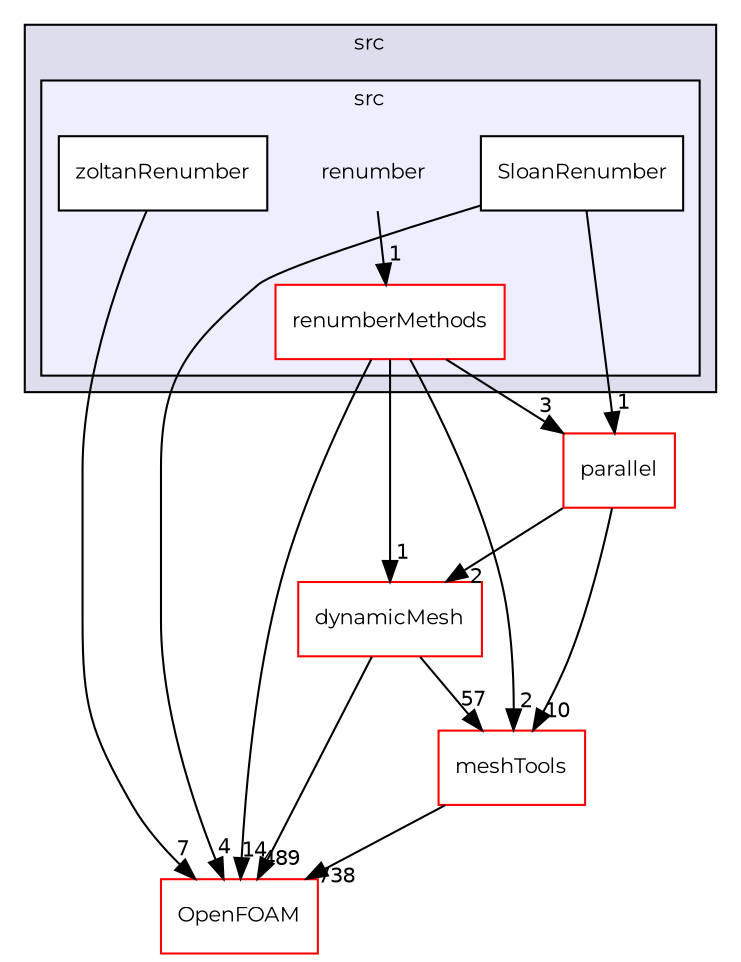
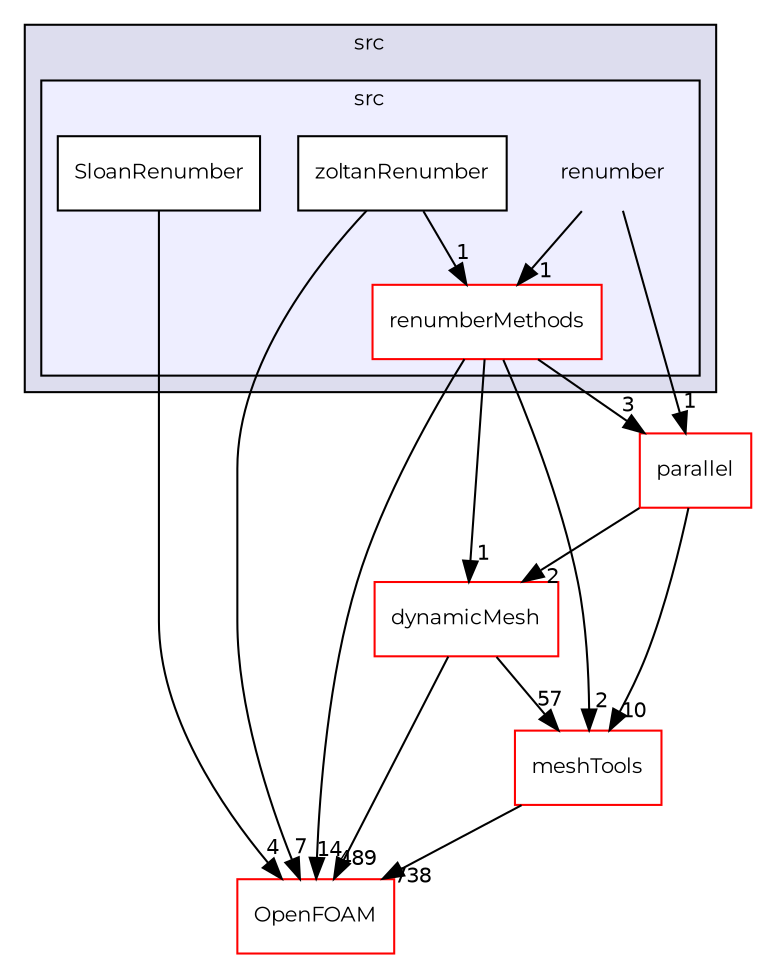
none -> (440, 239)
(599, 311) -> (651, 312)
